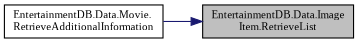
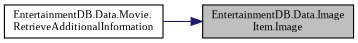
(278, 21) -> (278, 21)
